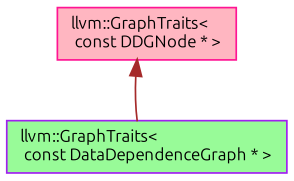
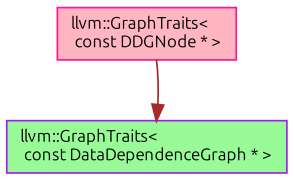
(136, 99) -> (158, 82)
